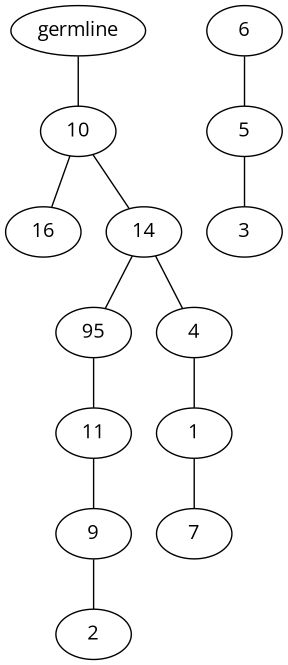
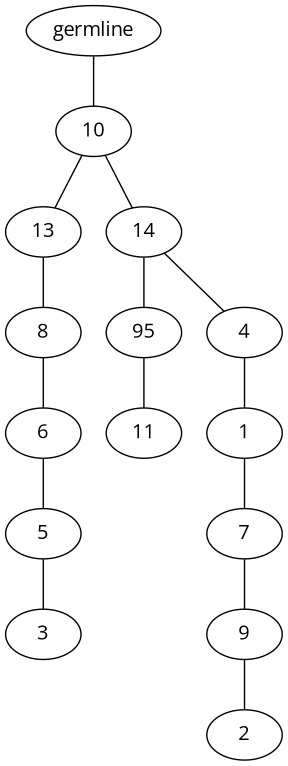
(43, 232) -> (43, 232)
none -> (43, 333)
(94, 484) -> (245, 584)
